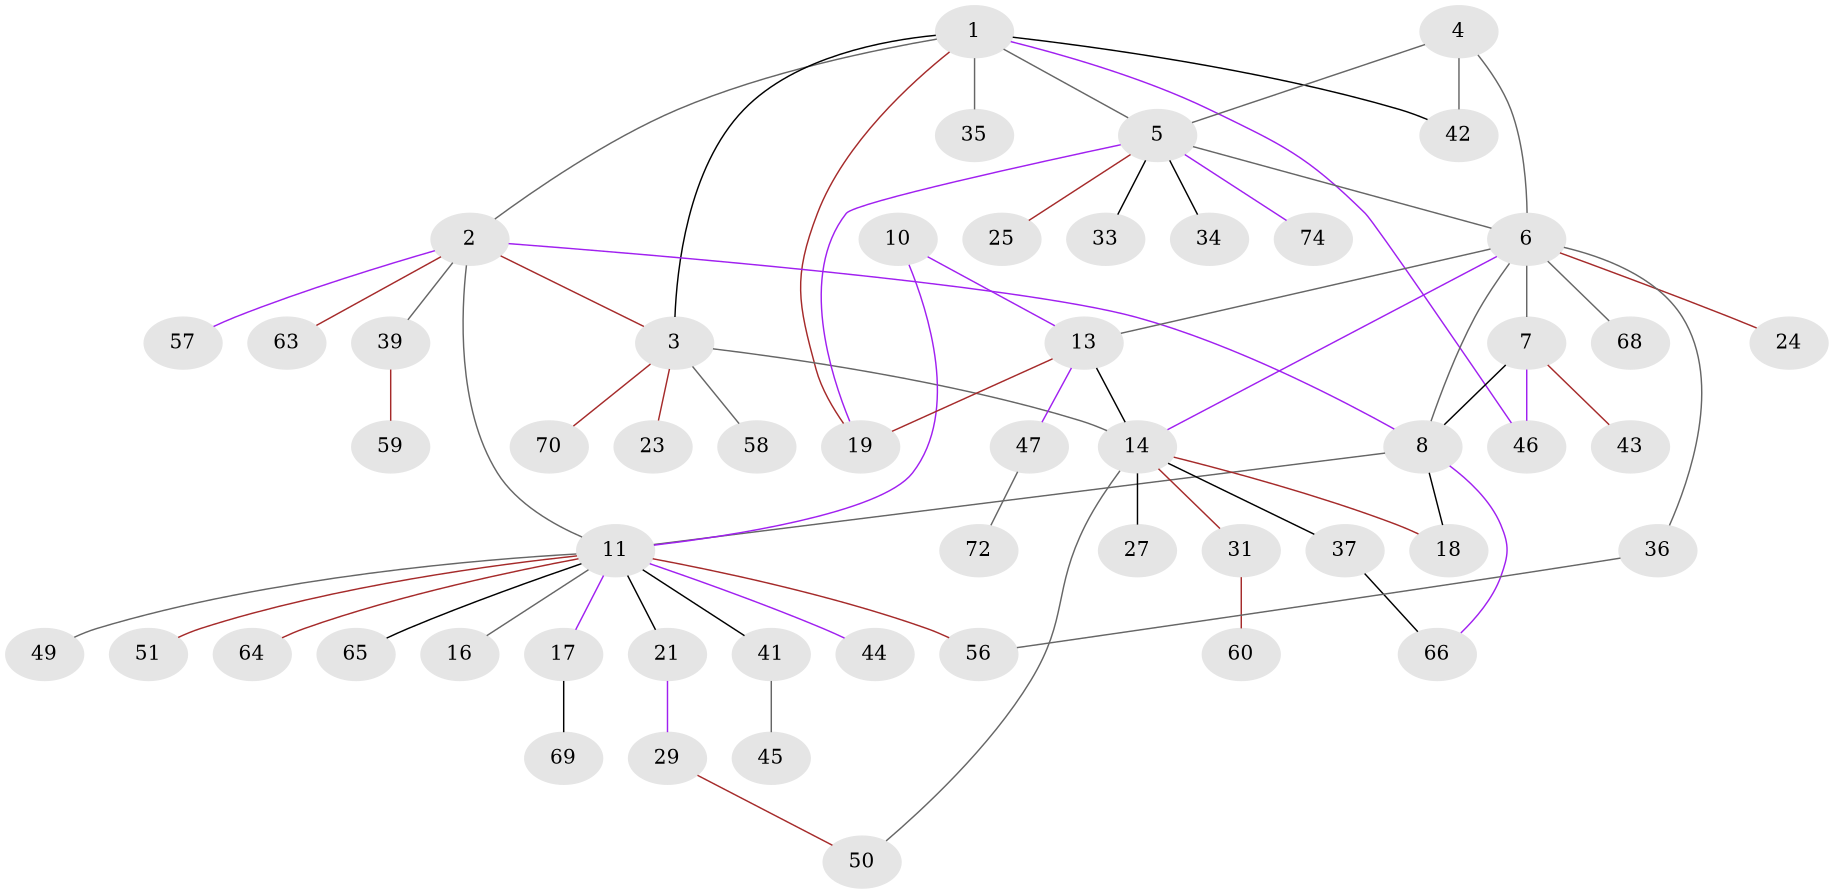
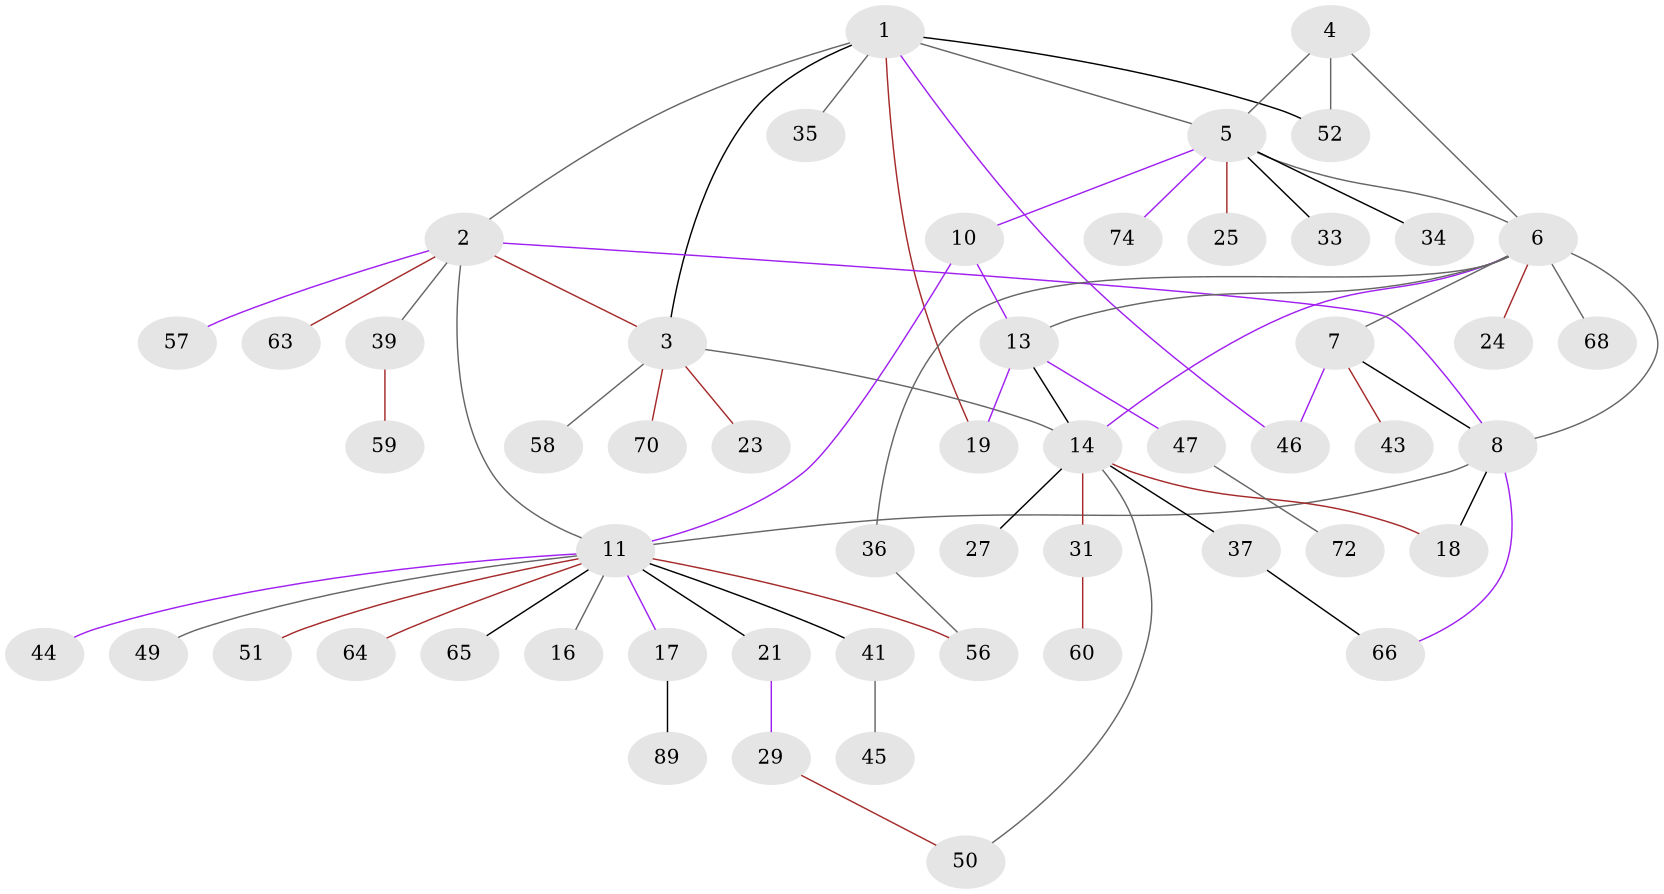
(1459, 136) -> (1331, 136)
(877, 202) -> (1096, 187)
(960, 400) -> (999, 395)
(564, 758) -> (667, 758)
